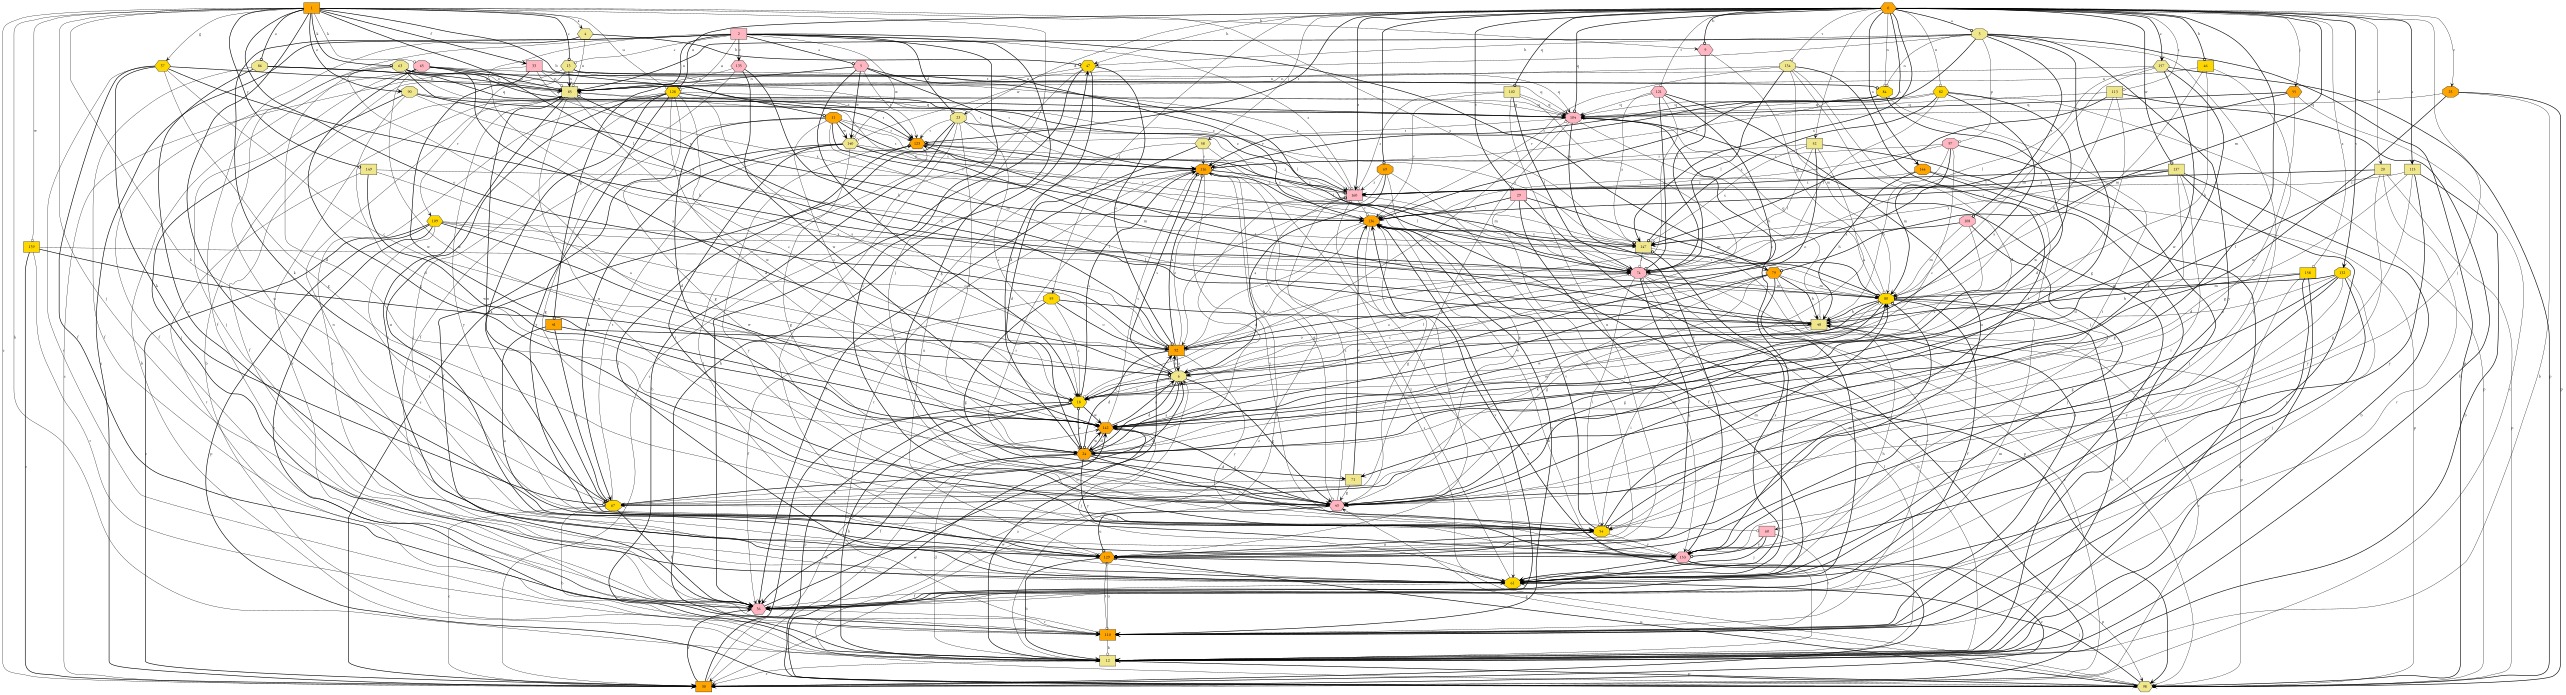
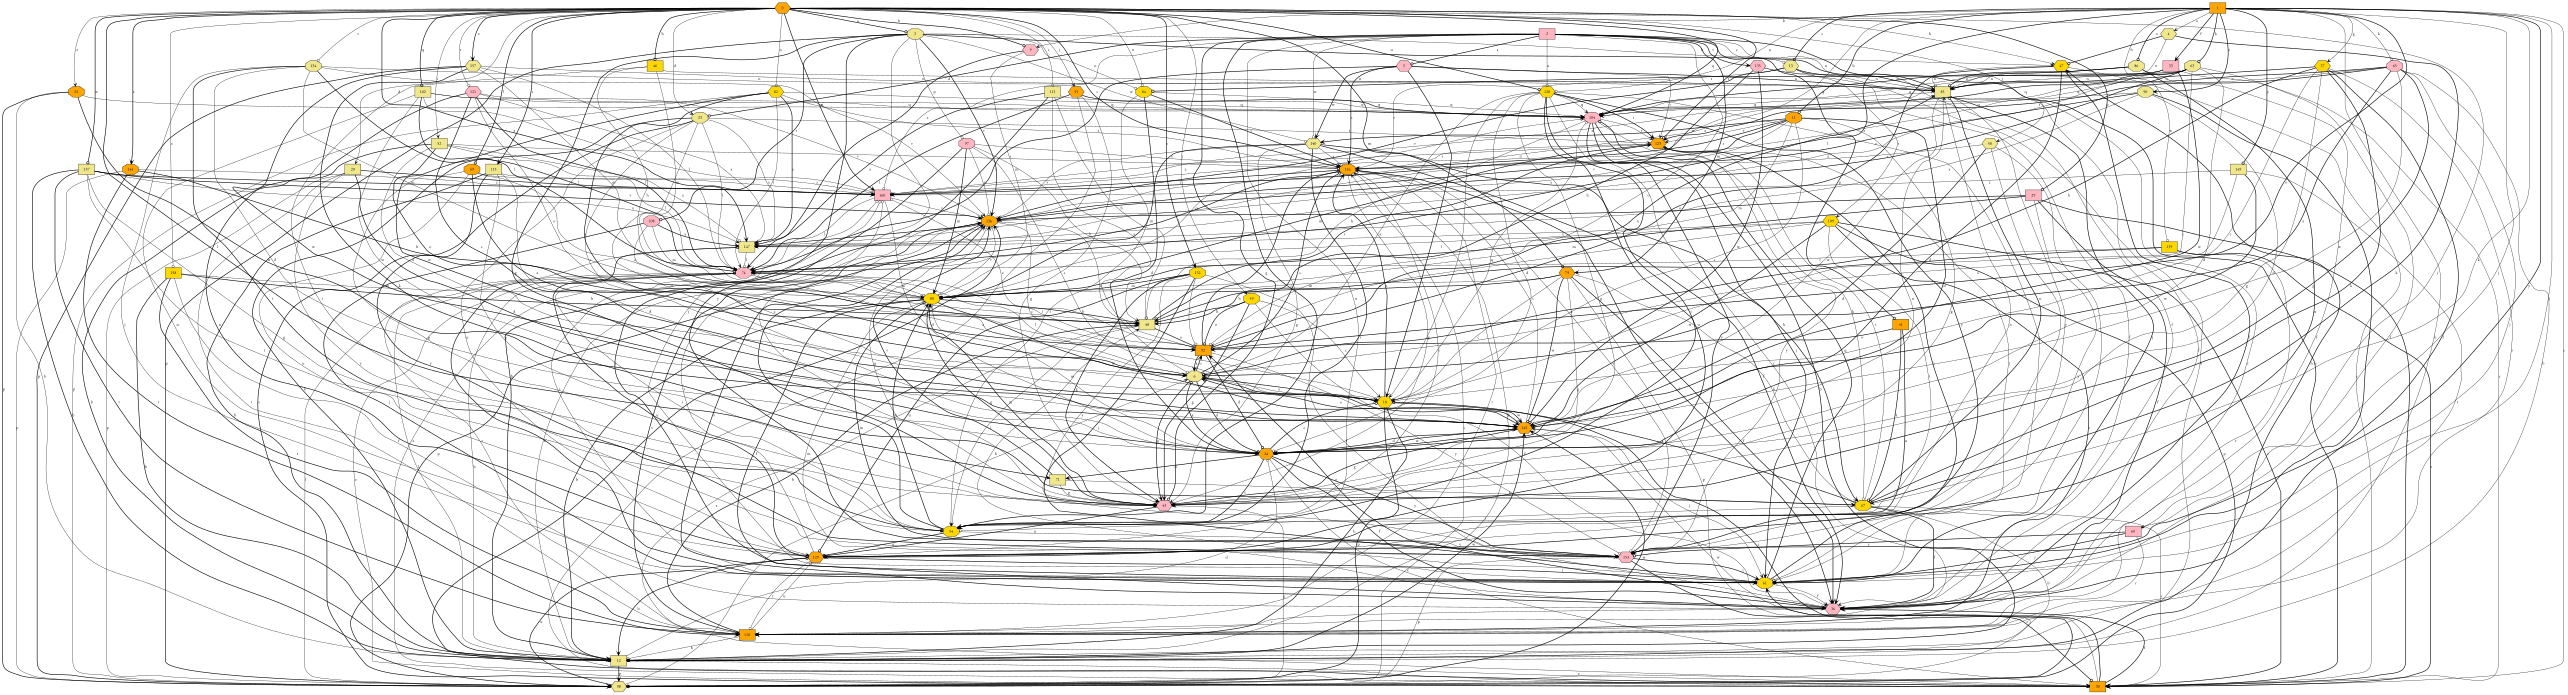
(1790, 143) -> (792, 173)
none -> (1811, 309)
